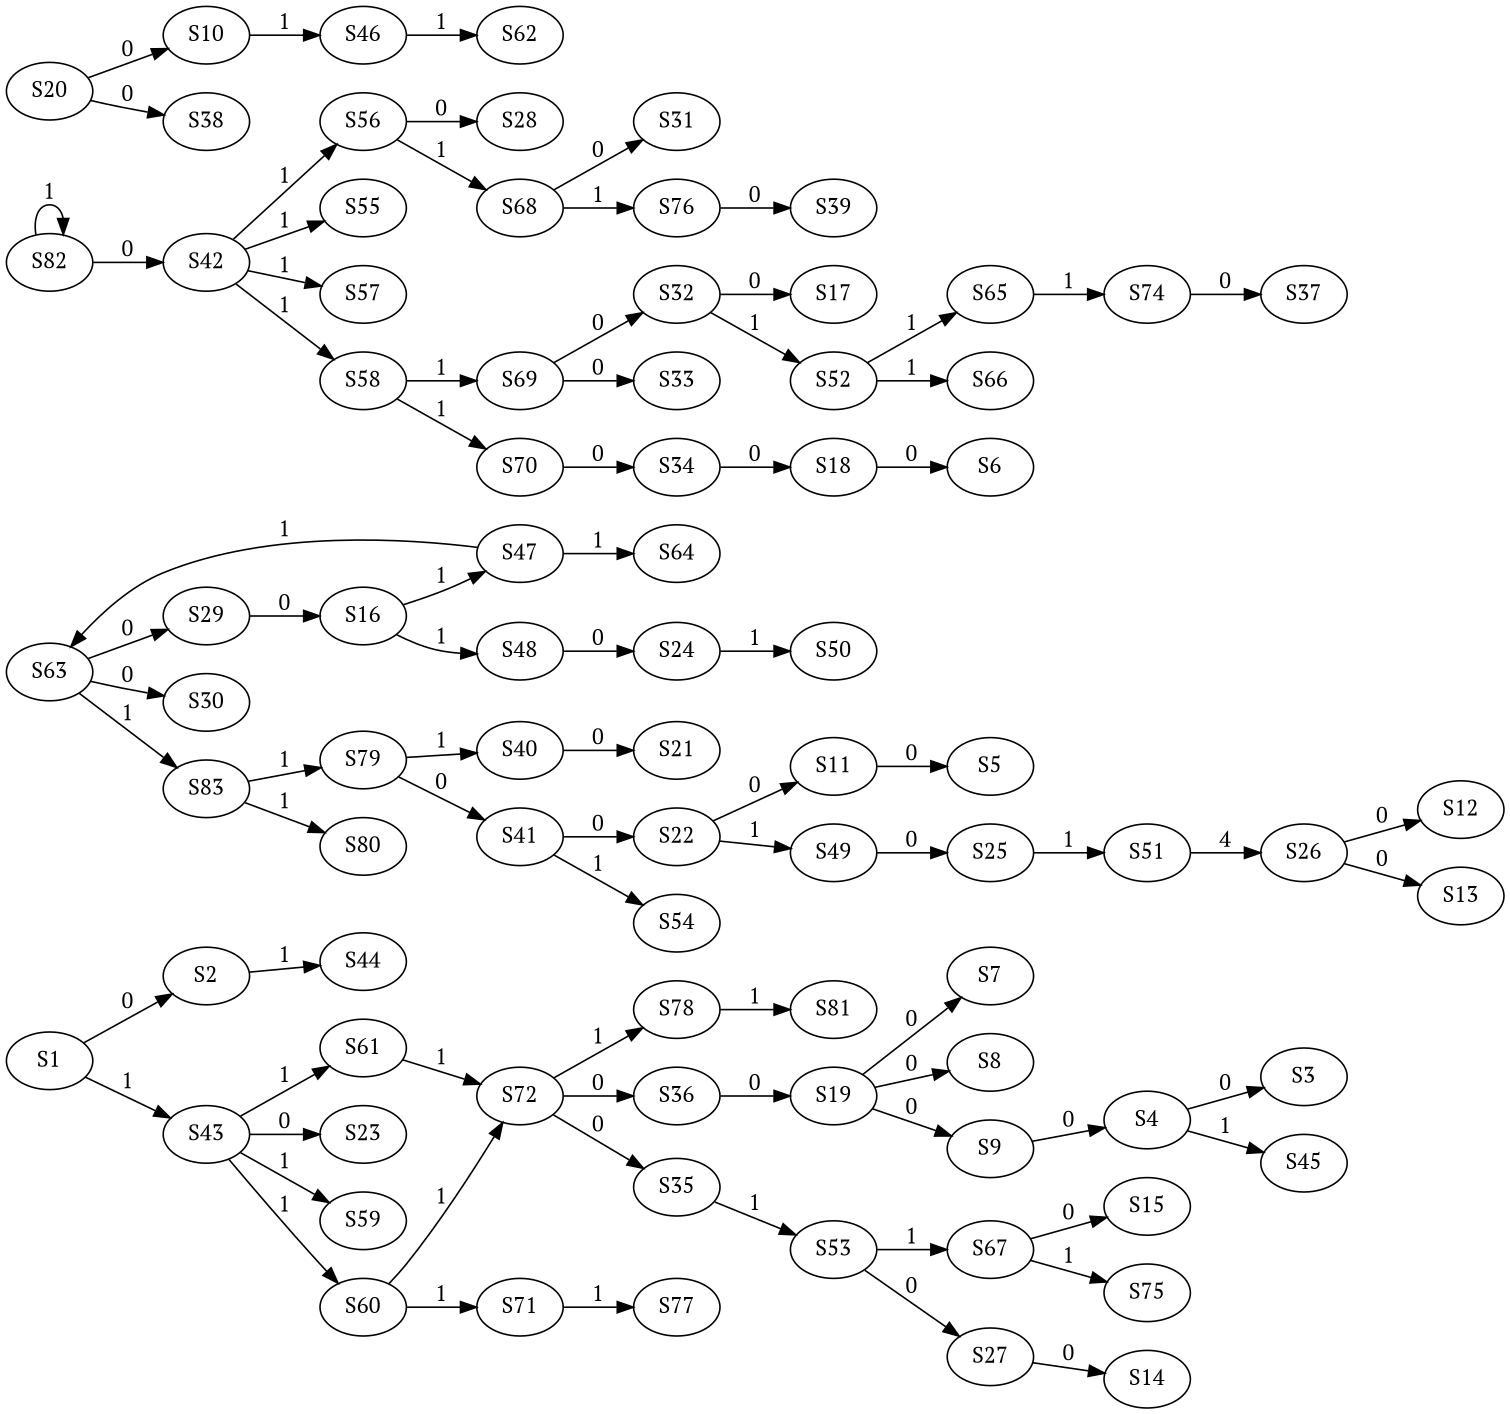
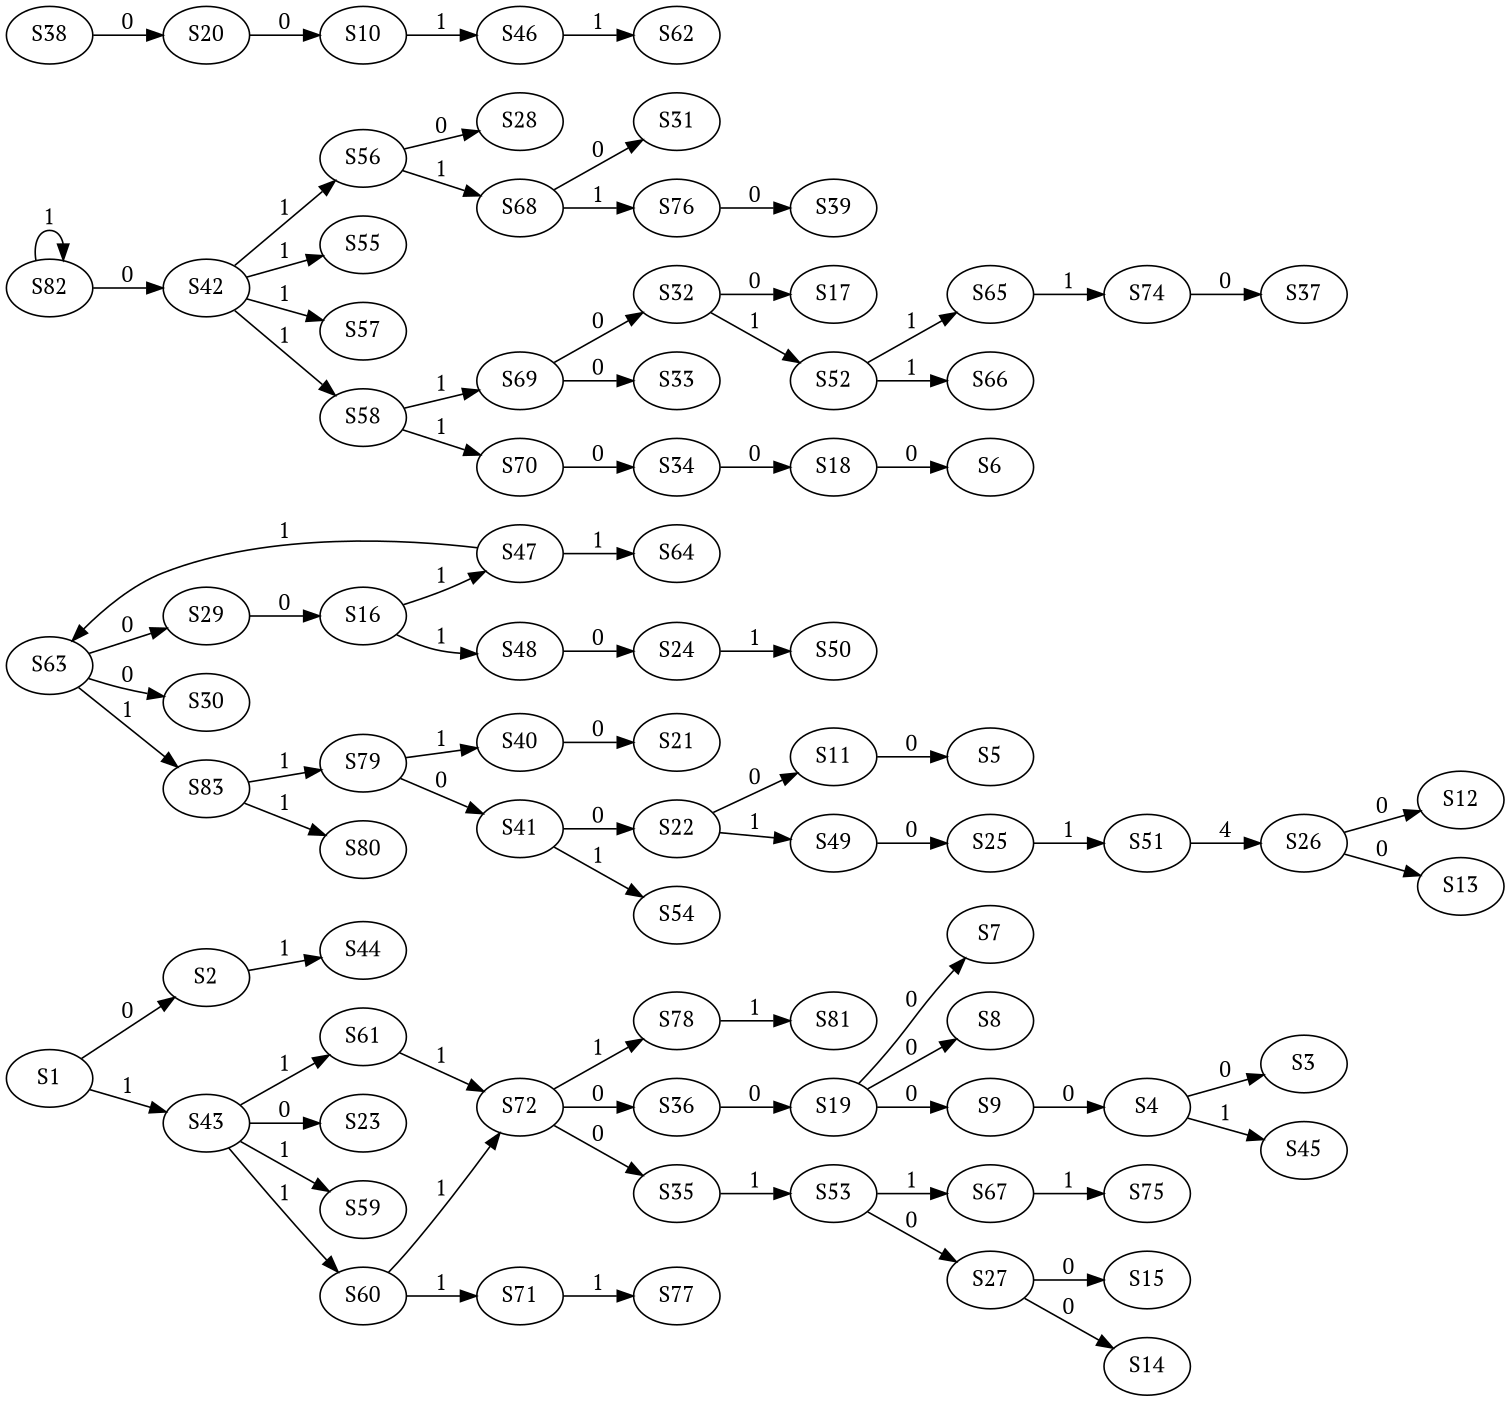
(119, 107) -> (120, 35)
(1061, 1230) -> (1061, 1280)
